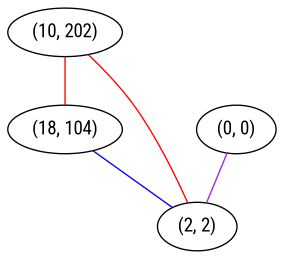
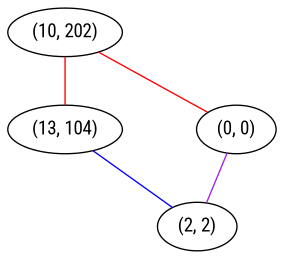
(146, 123) -> (153, 82)
(65, 129) -> (65, 129)
